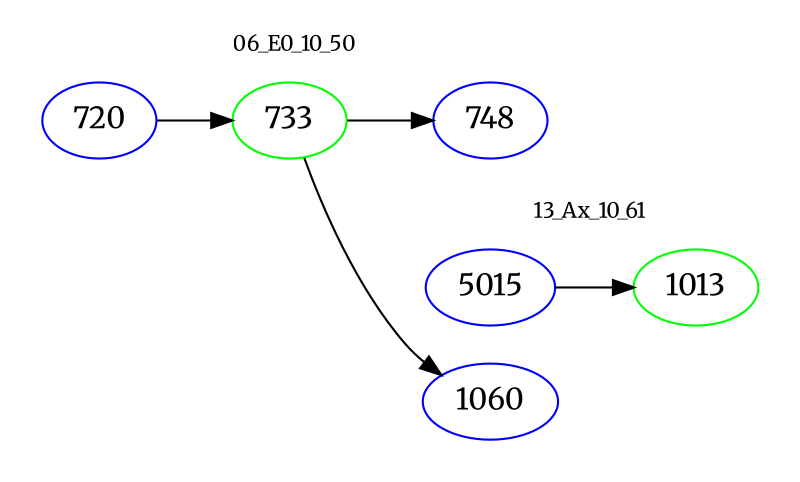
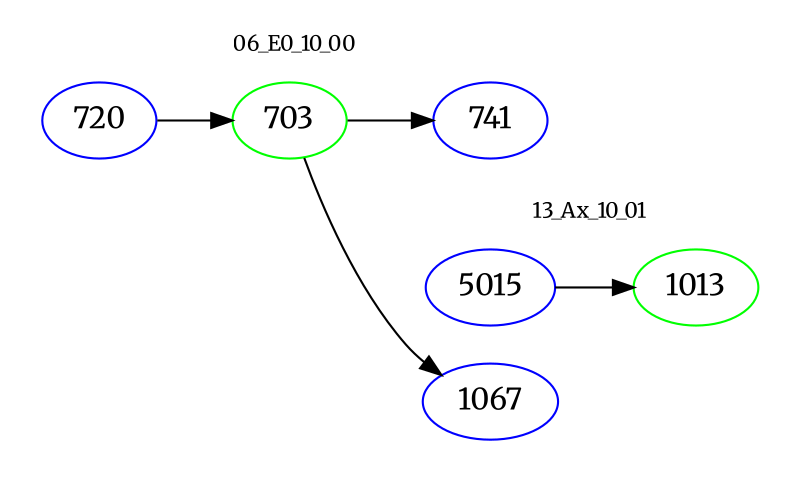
(295, 45) -> (295, 45)
(290, 120) -> (290, 120)
(490, 120) -> (490, 120)
(590, 212) -> (590, 212)
(490, 402) -> (490, 402)
